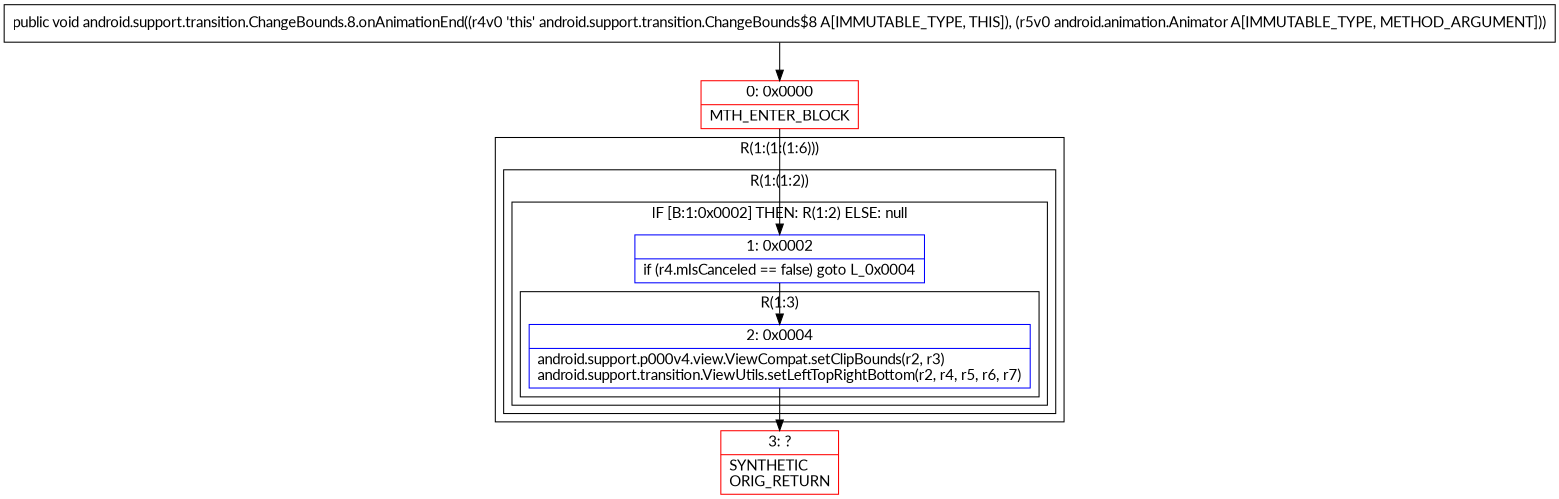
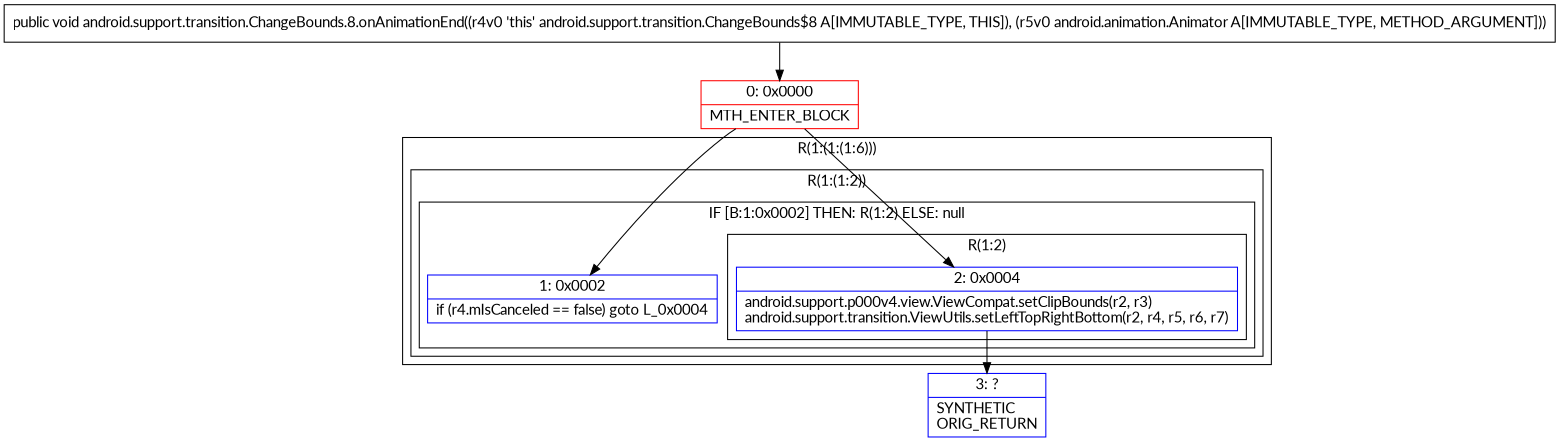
(780, 298) -> (875, 194)
(780, 304) -> (987, 246)
(780, 463) -> (987, 405)
